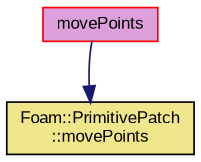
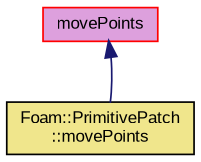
(89, 63) -> (112, 80)
